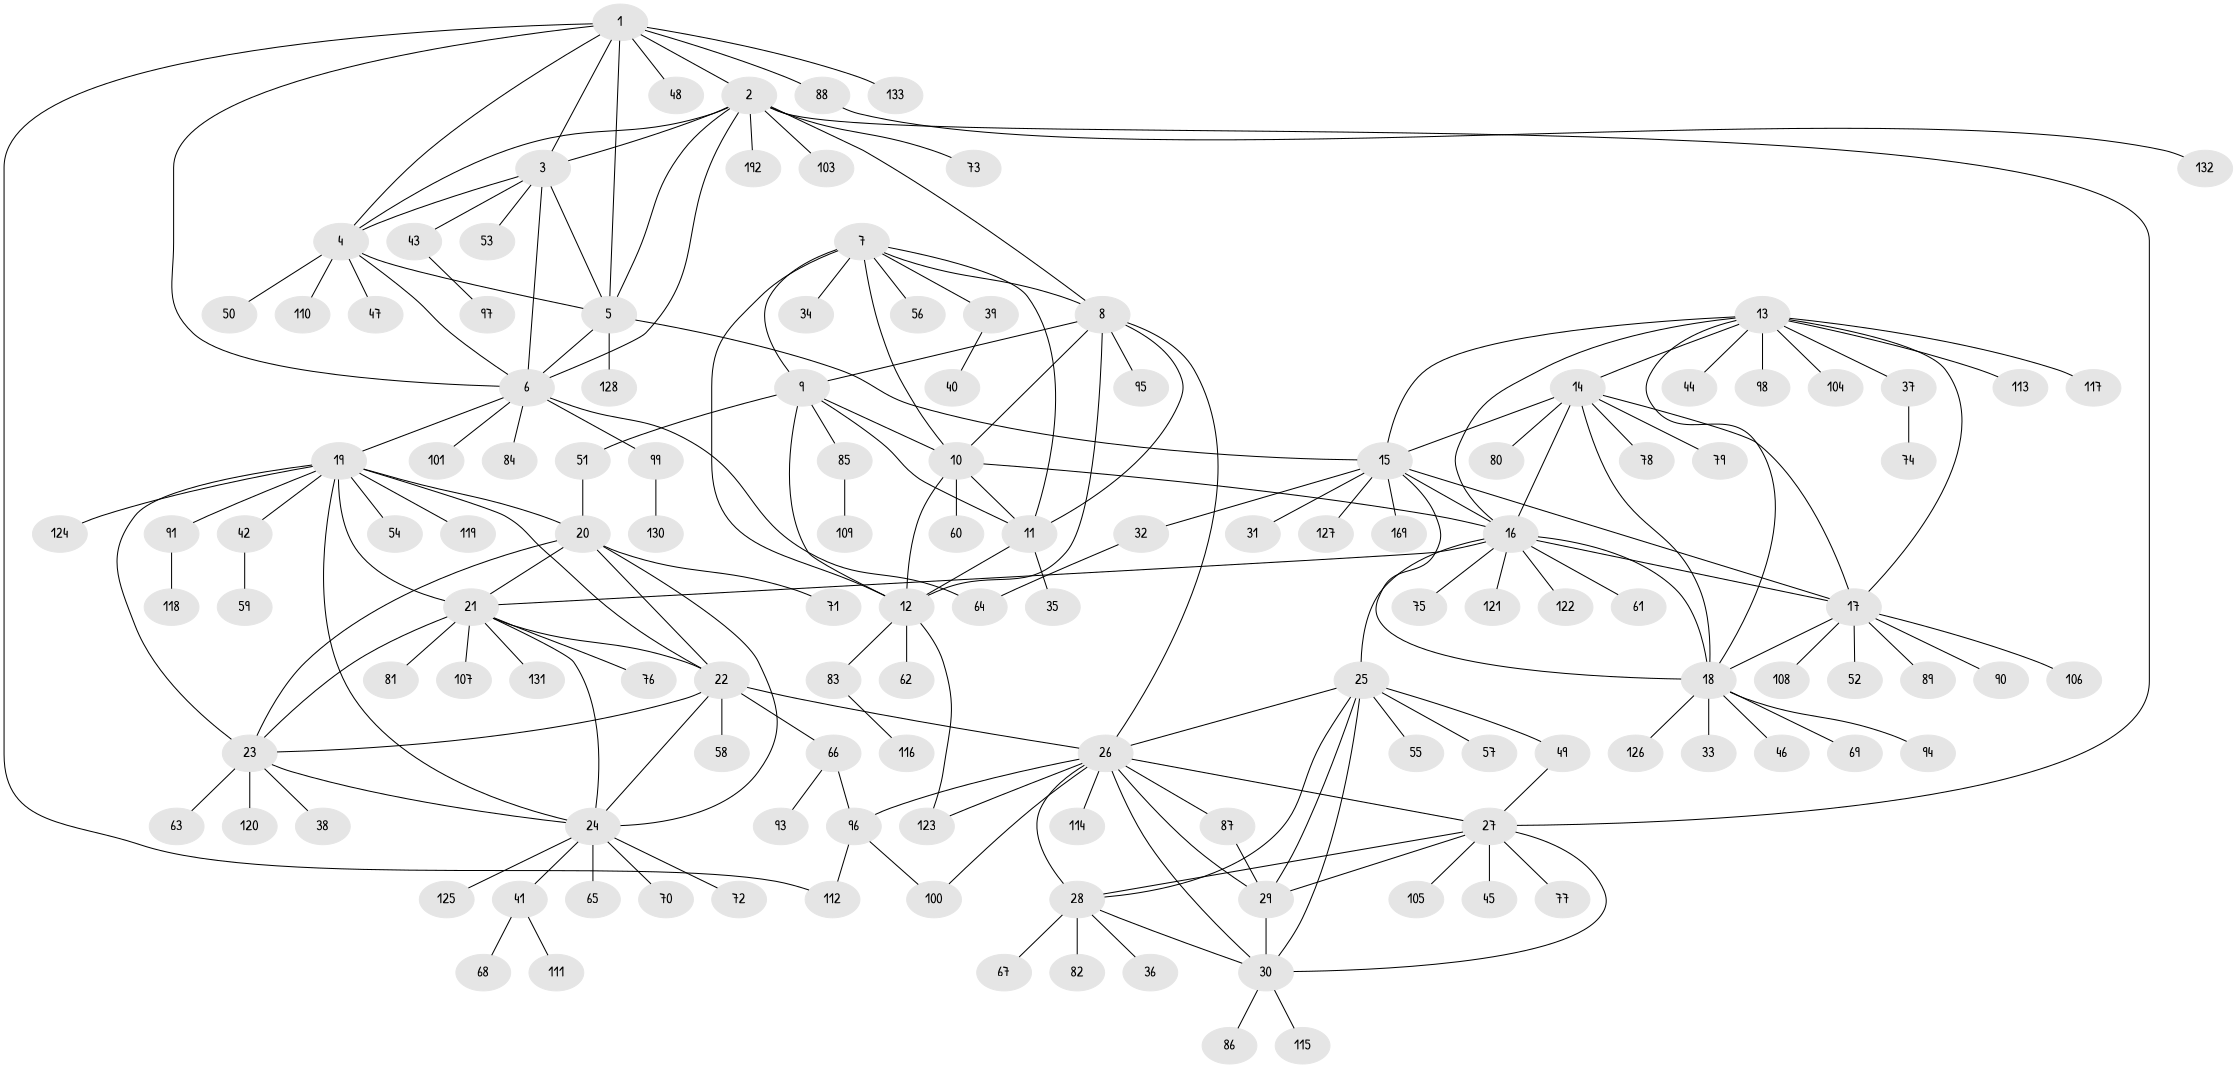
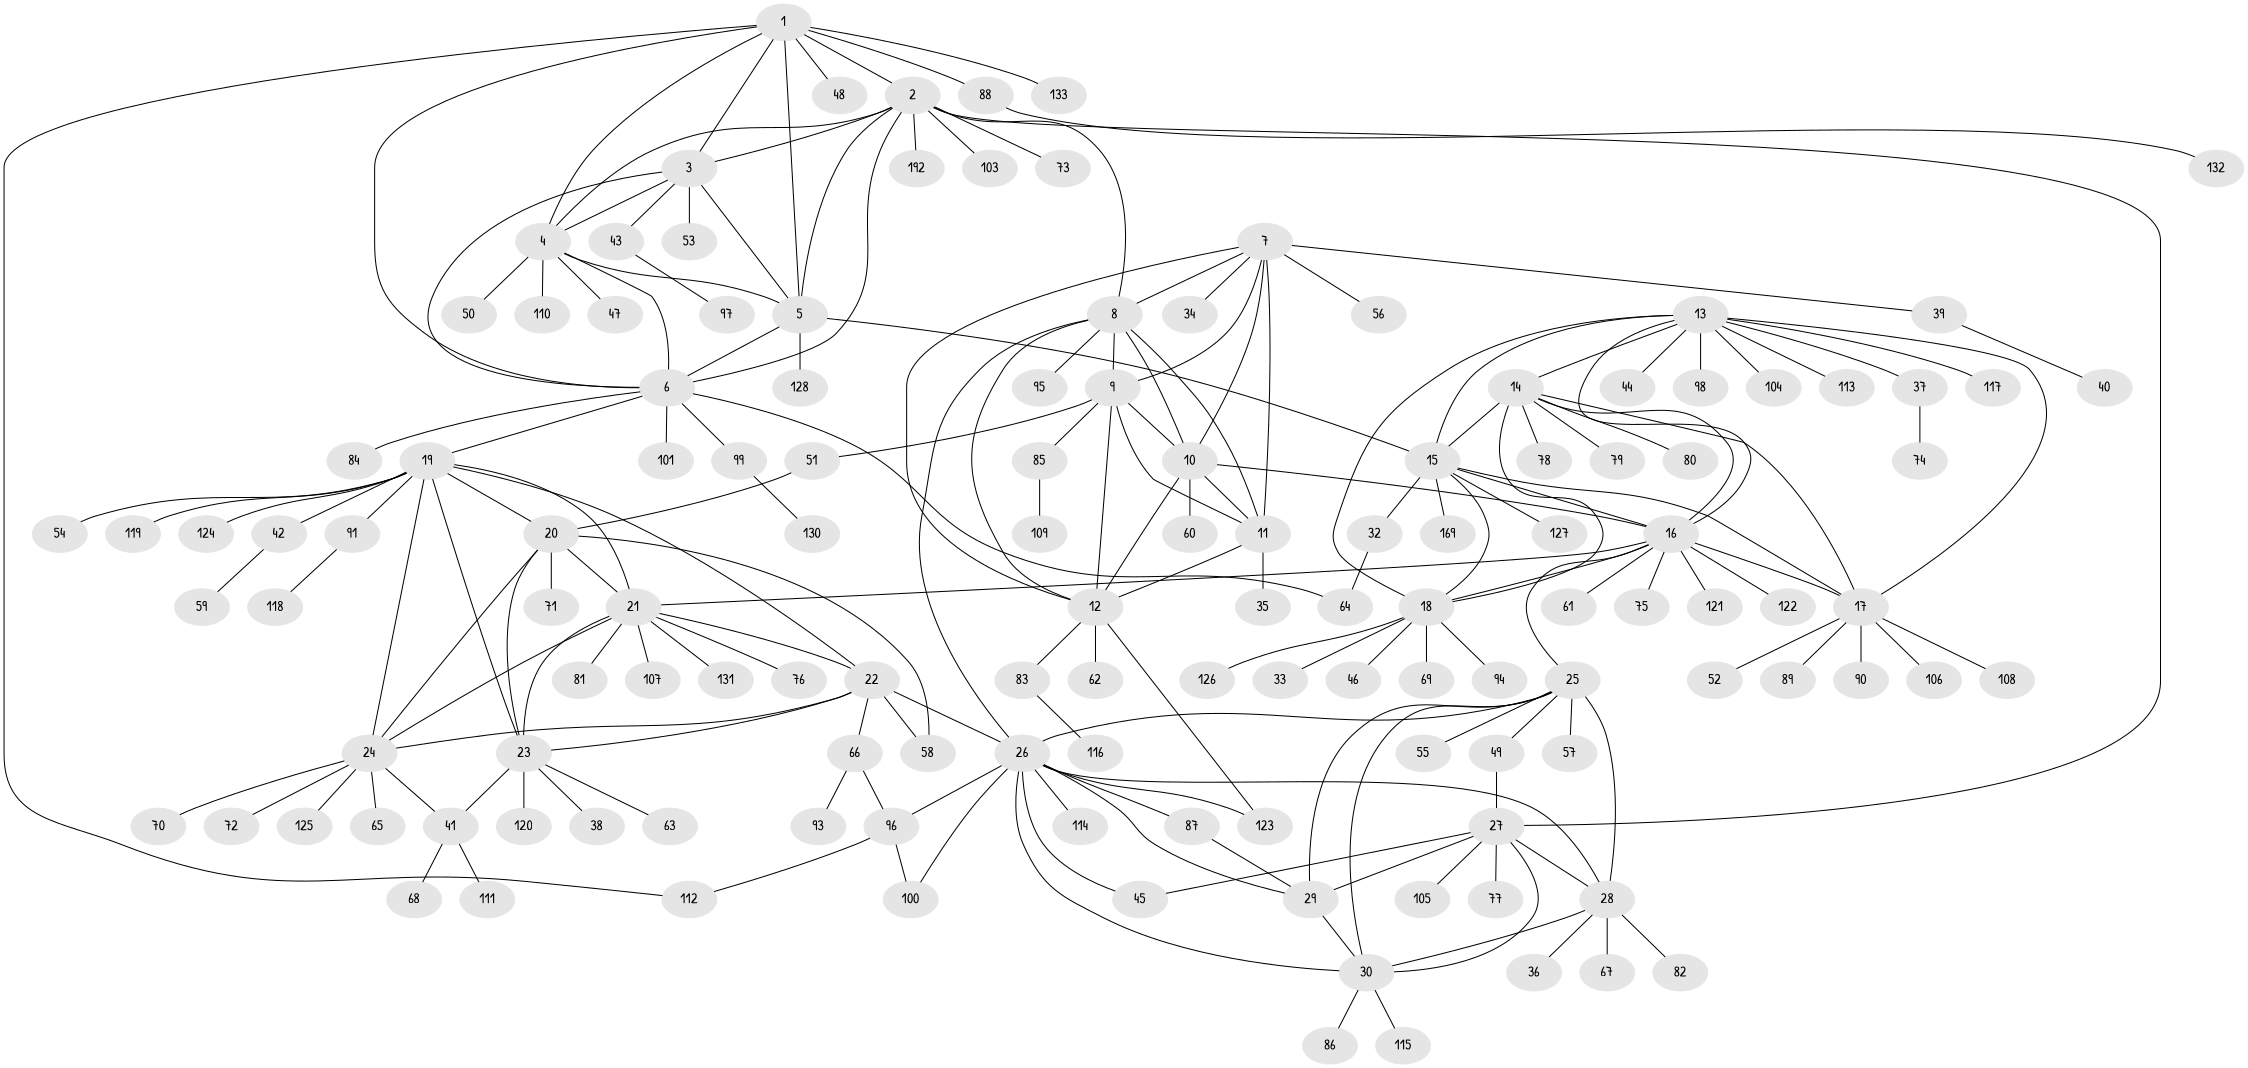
(1253, 534) -> none
(652, 607) -> (792, 583)
(1781, 644) -> none
(1289, 788) -> (1047, 848)
(417, 801) -> (487, 790)
